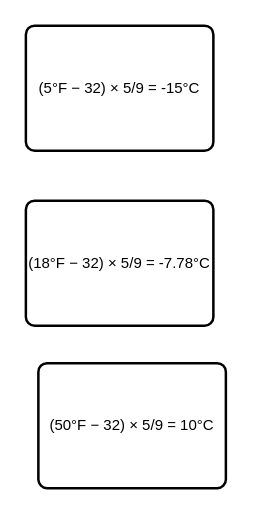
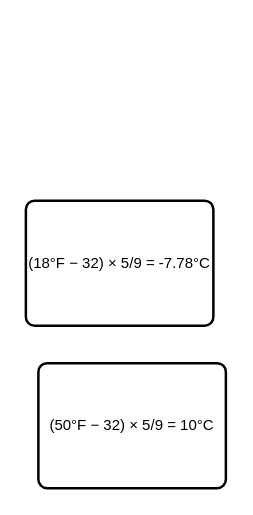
(119, 88) -> none
